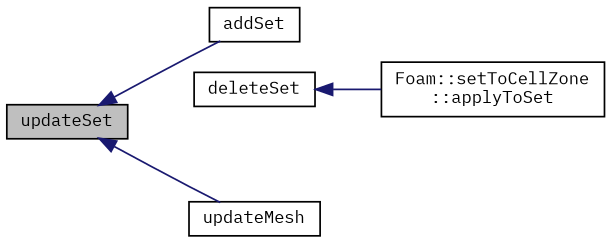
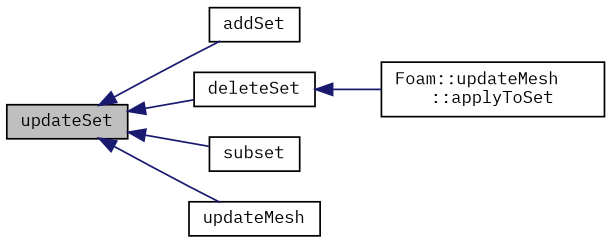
(493, 89) -> (493, 89)
none -> (170, 104)
none -> (255, 154)
